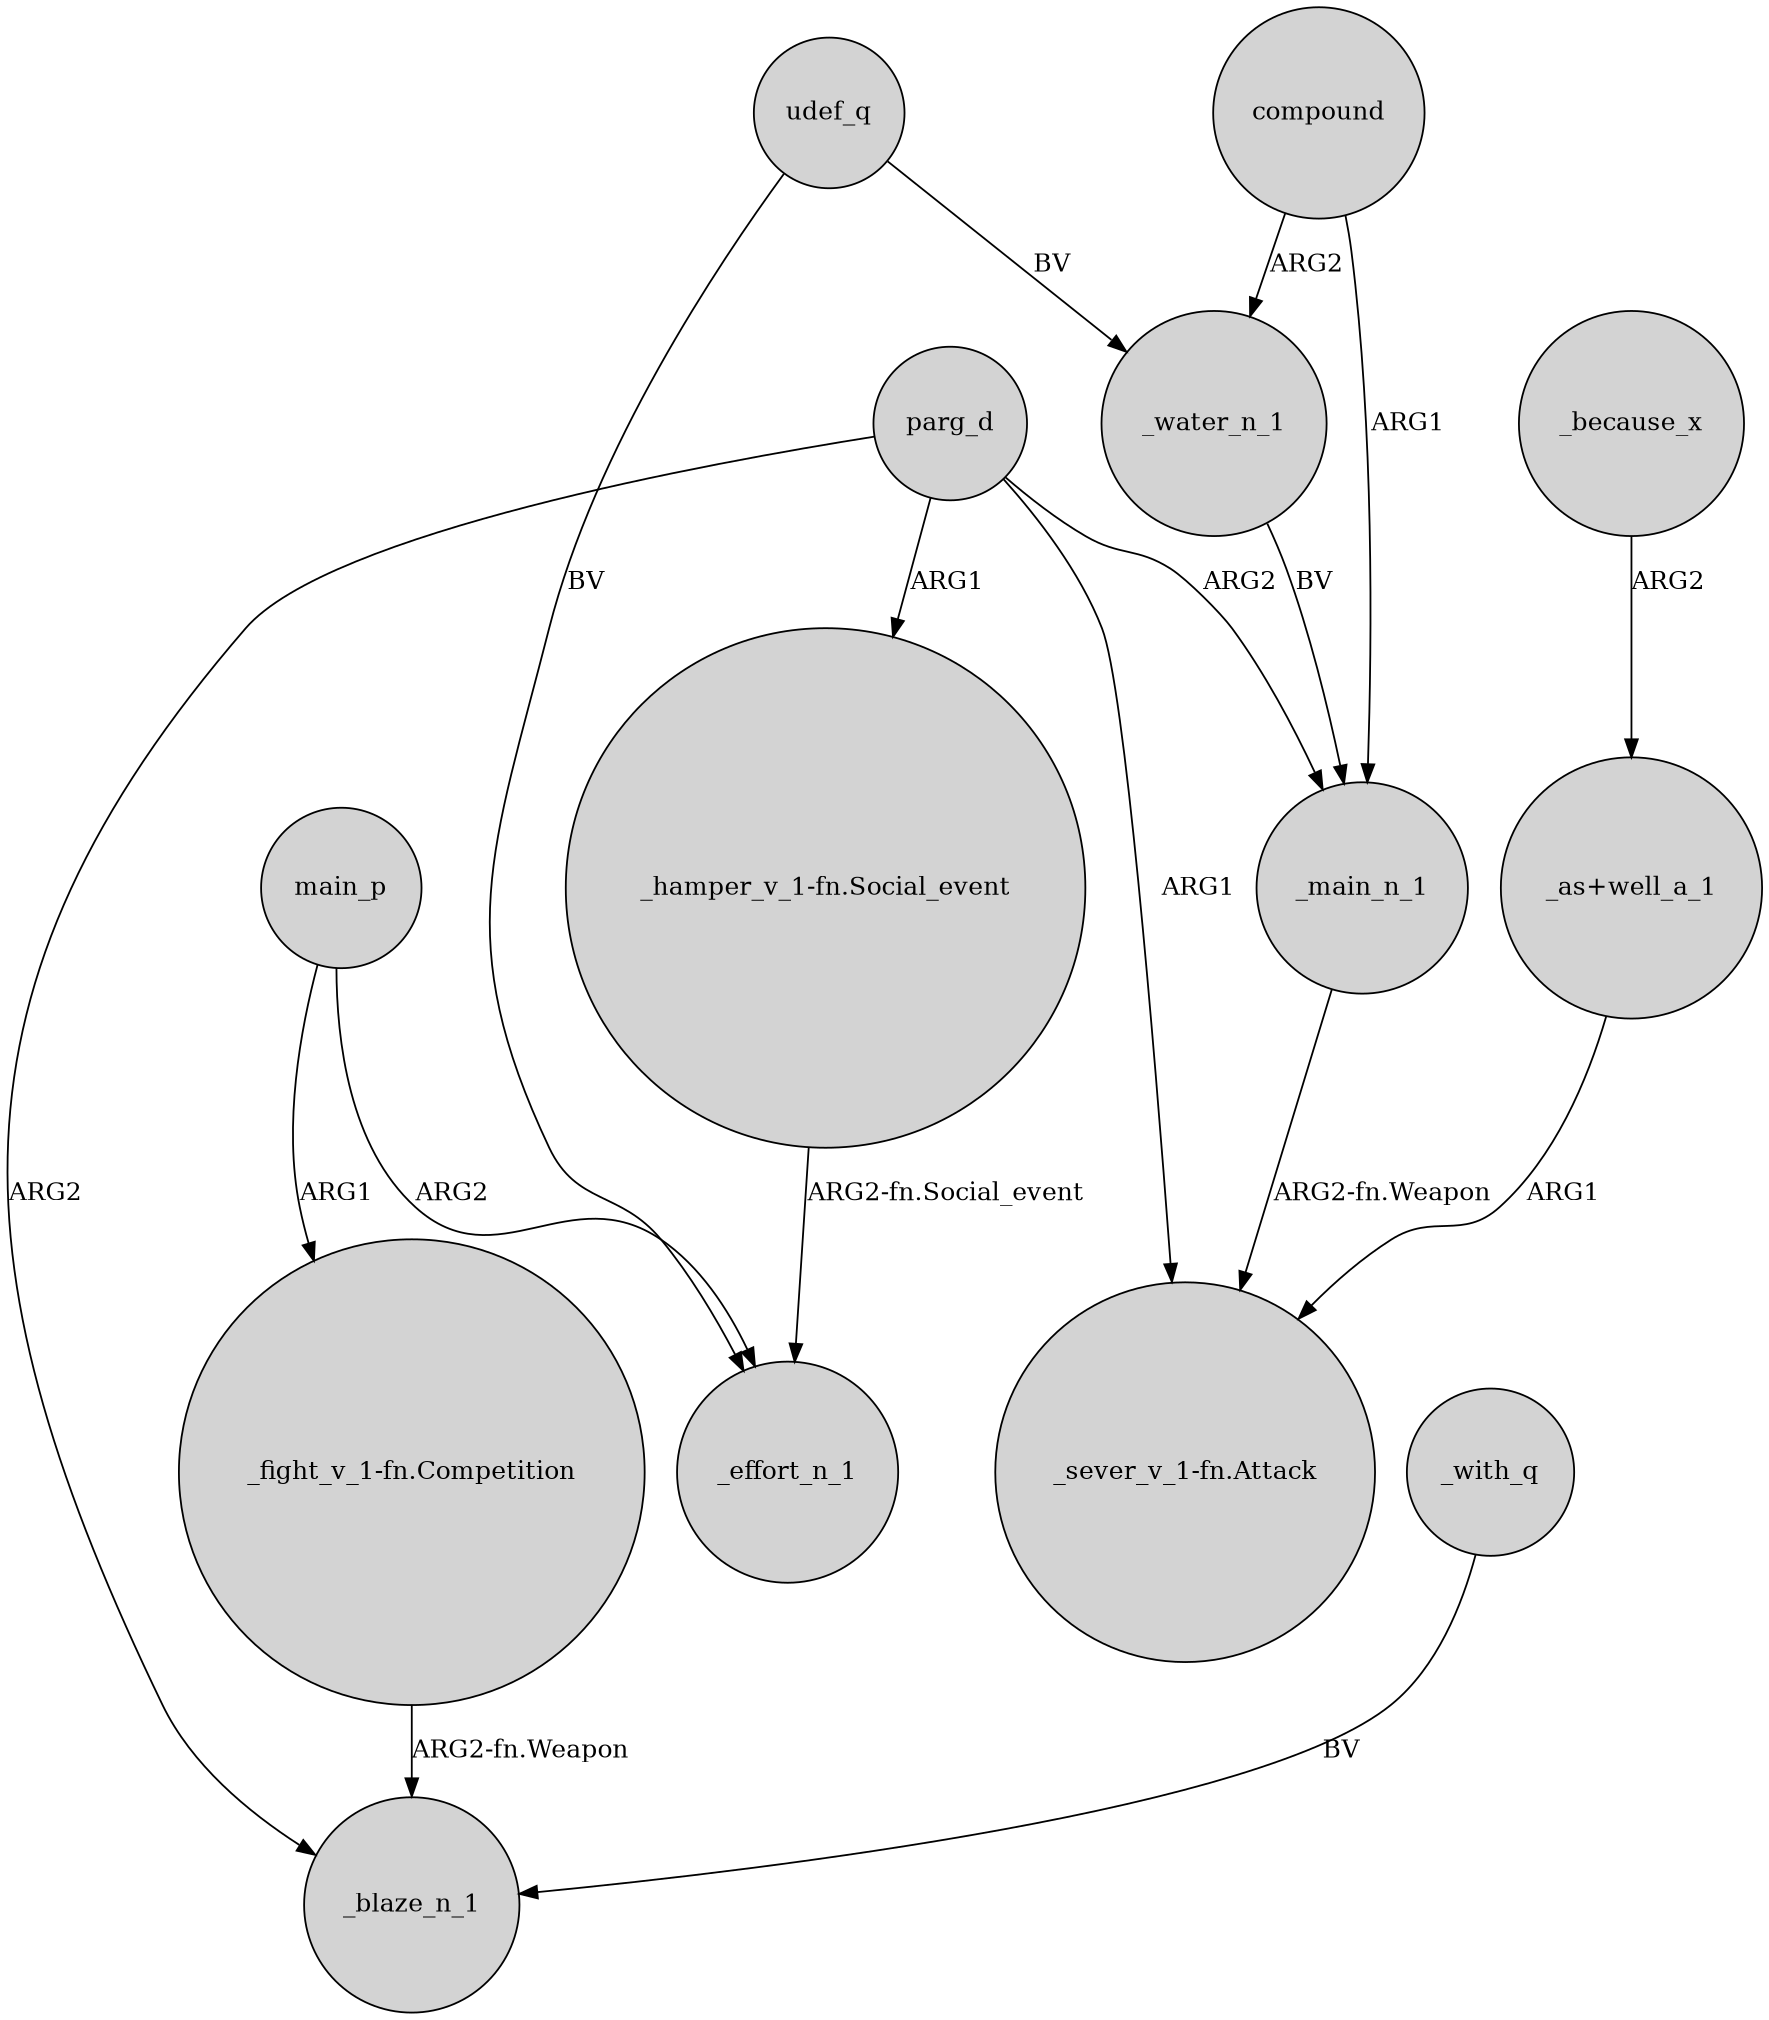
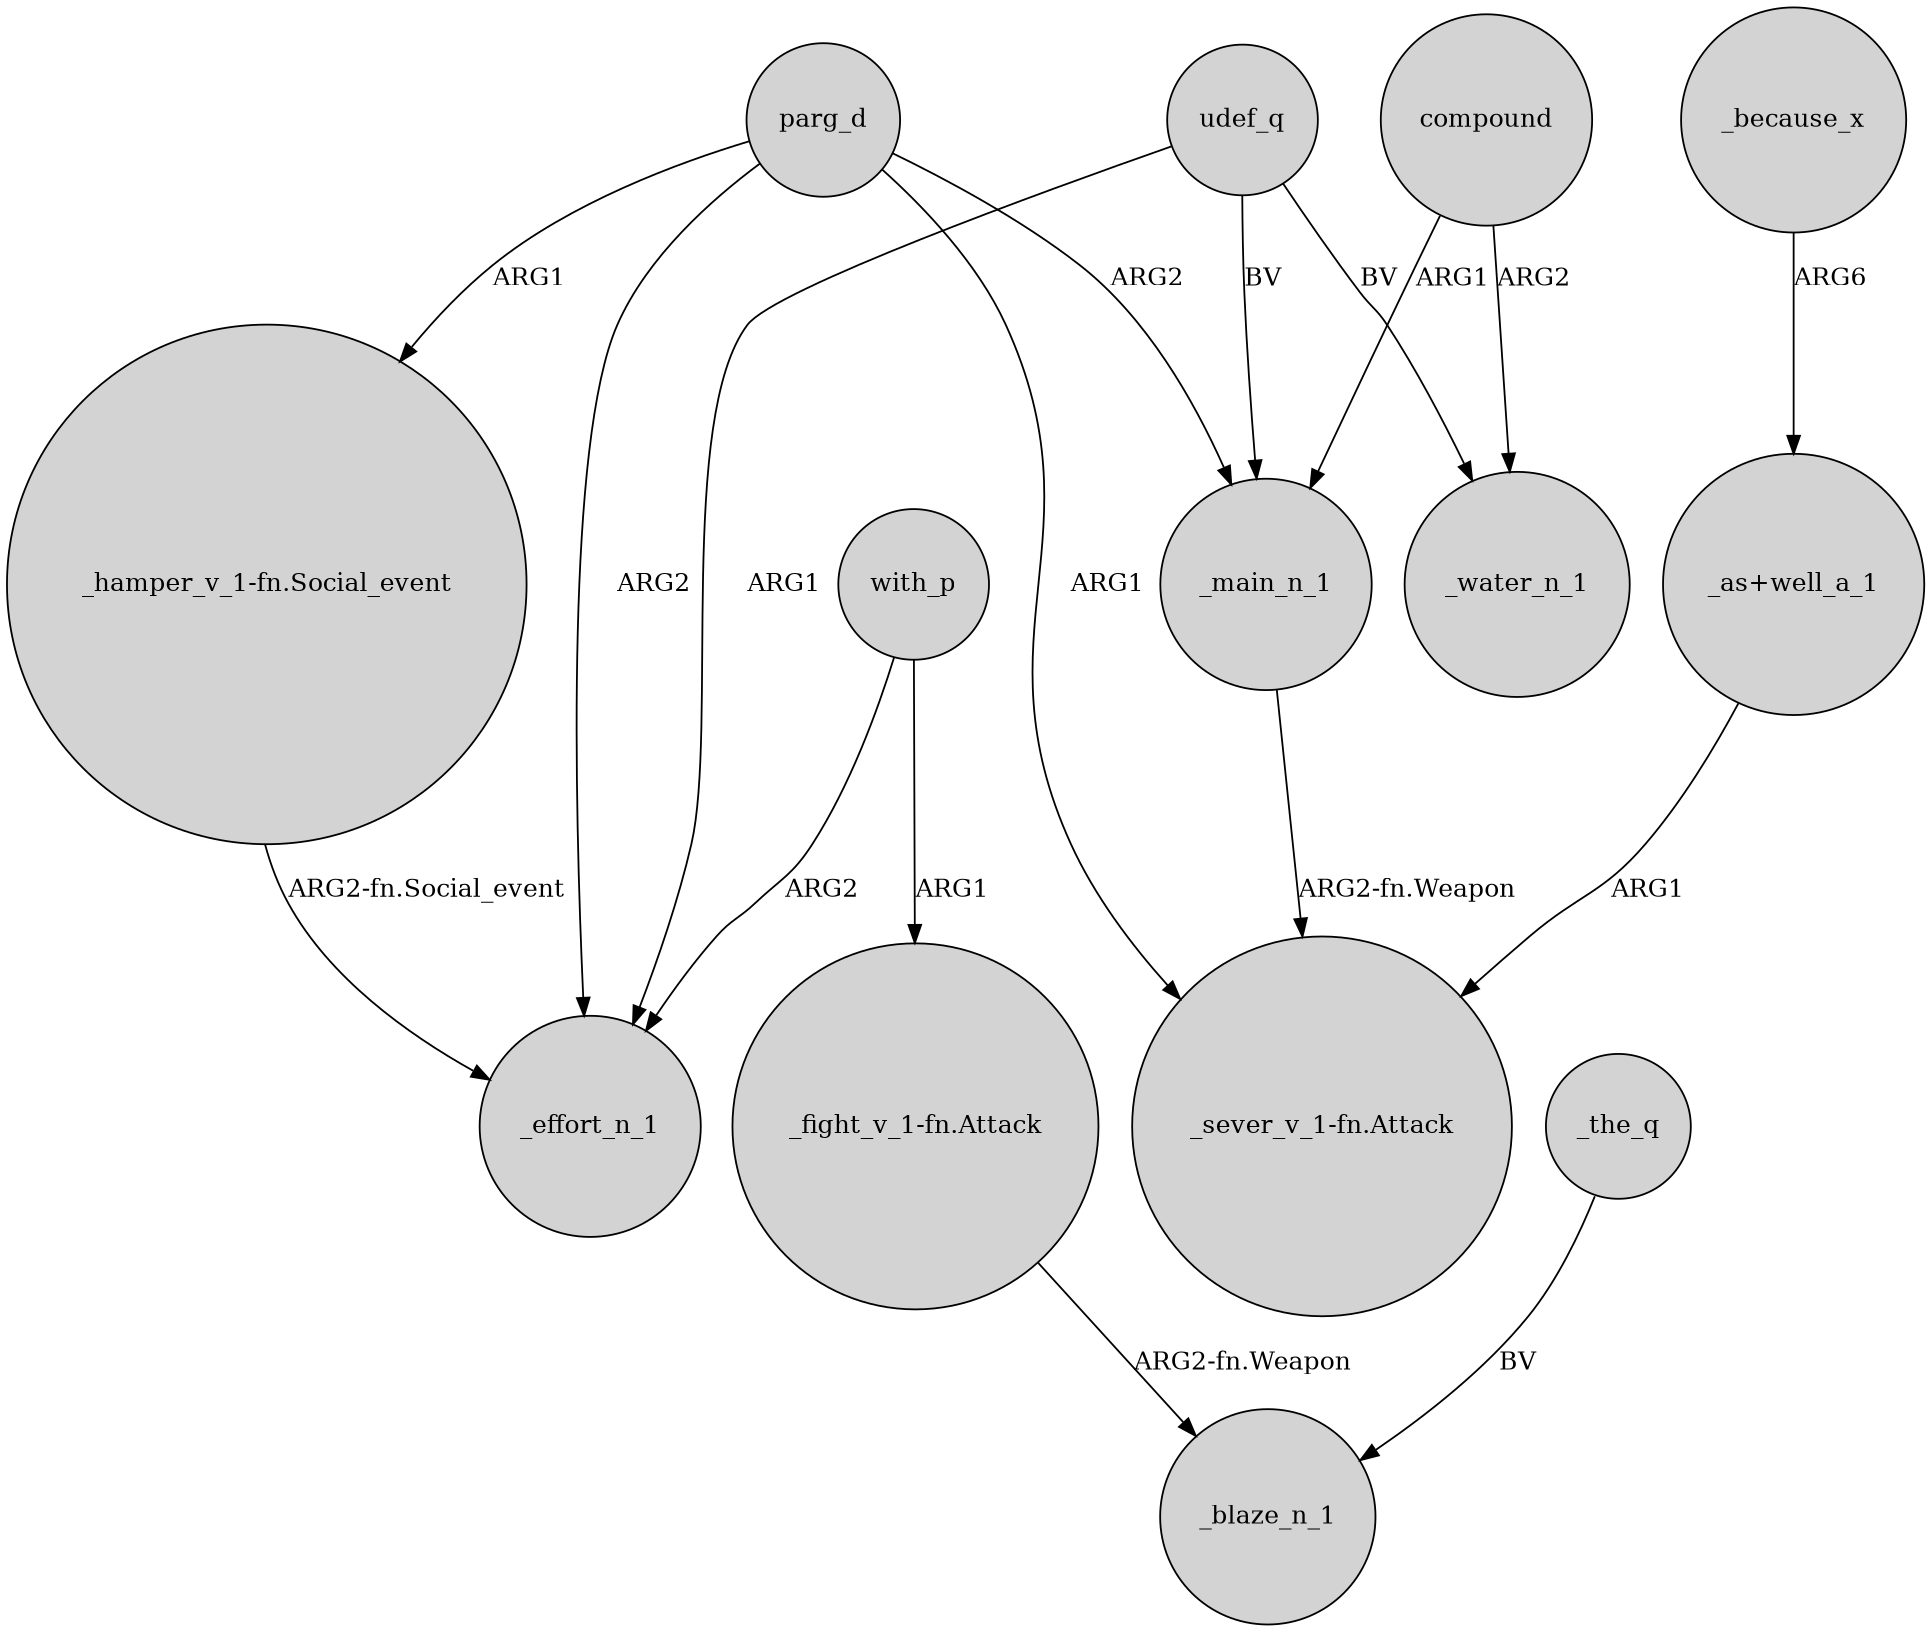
(586, 582) -> (784, 584)
(1669, 582) -> (1831, 279)
(1310, 642) -> (1246, 328)
(341, 888) -> (914, 584)
(59, 922) -> (581, 551)
(412, 1472) -> (915, 1126)
(1491, 1472) -> (1618, 1126)
